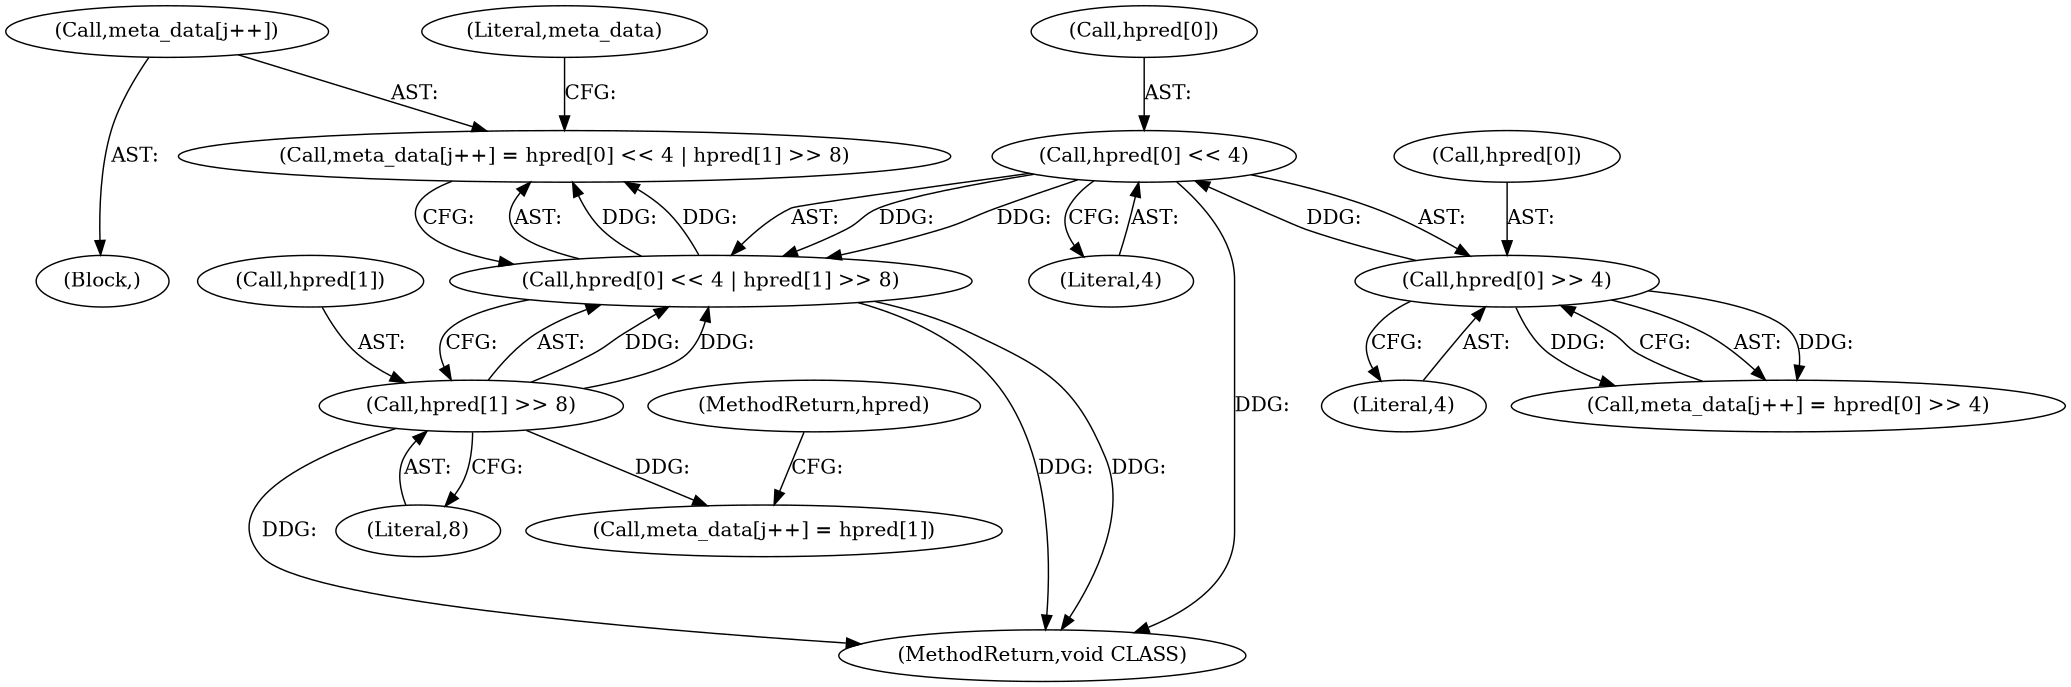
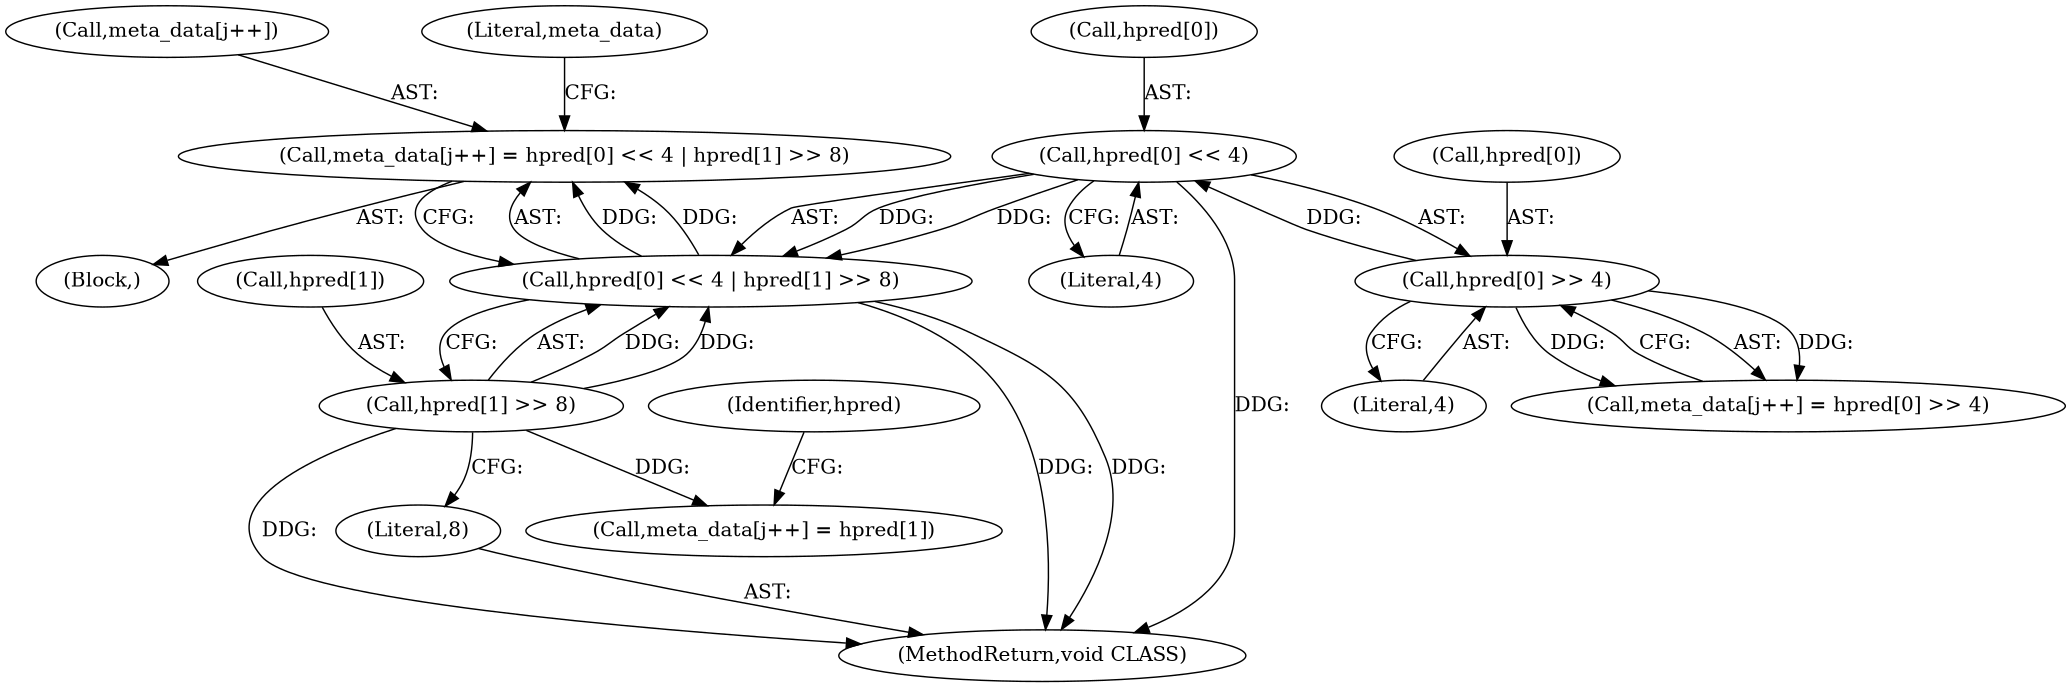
(108, 144) -> (315, 219)
(814, 406) -> (814, 406)
(400, 471) -> (693, 593)
